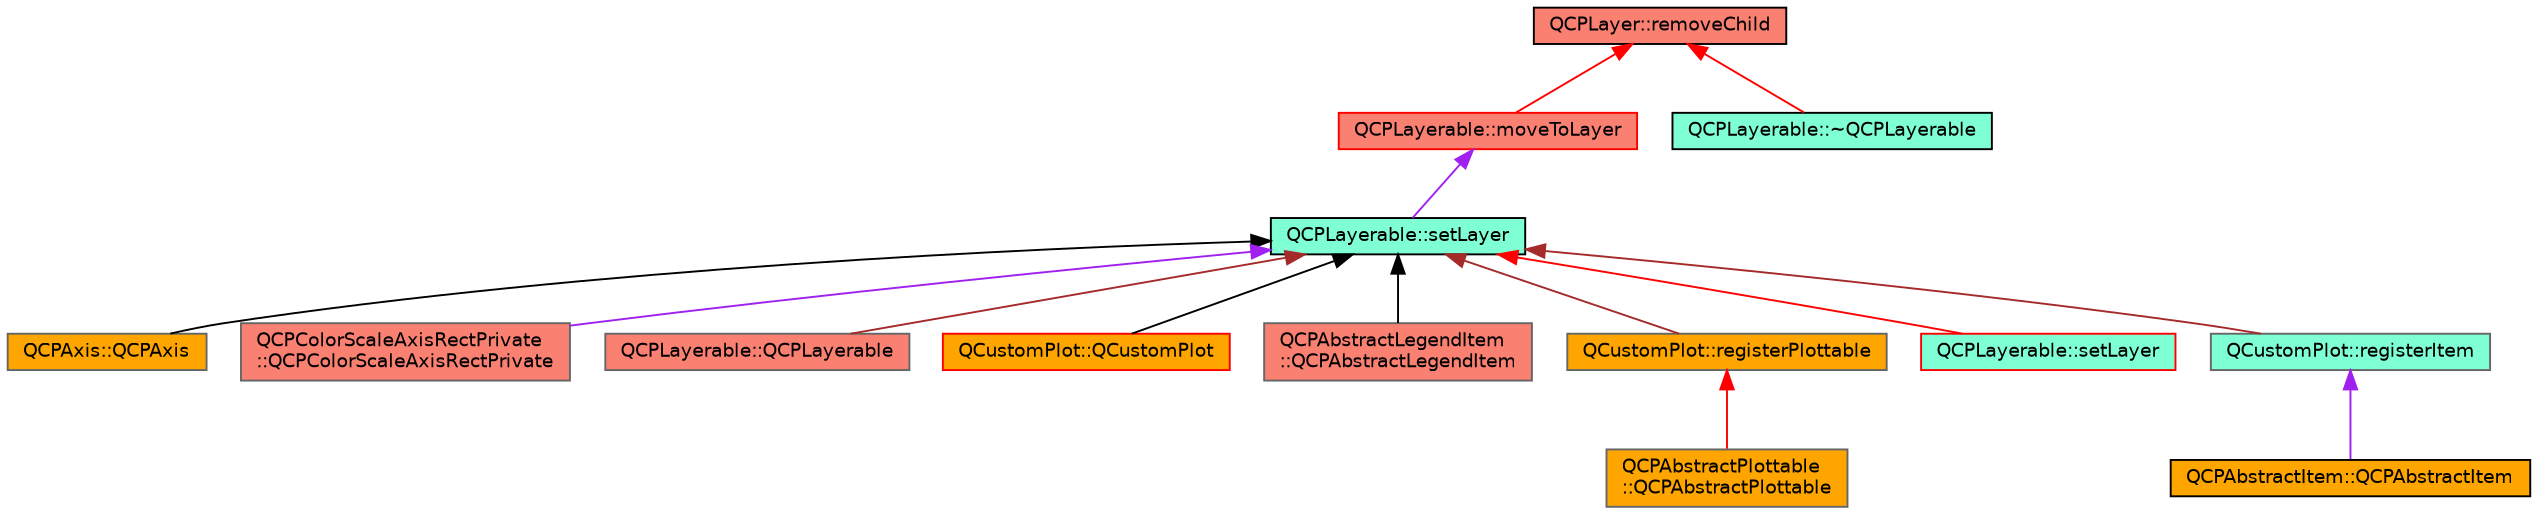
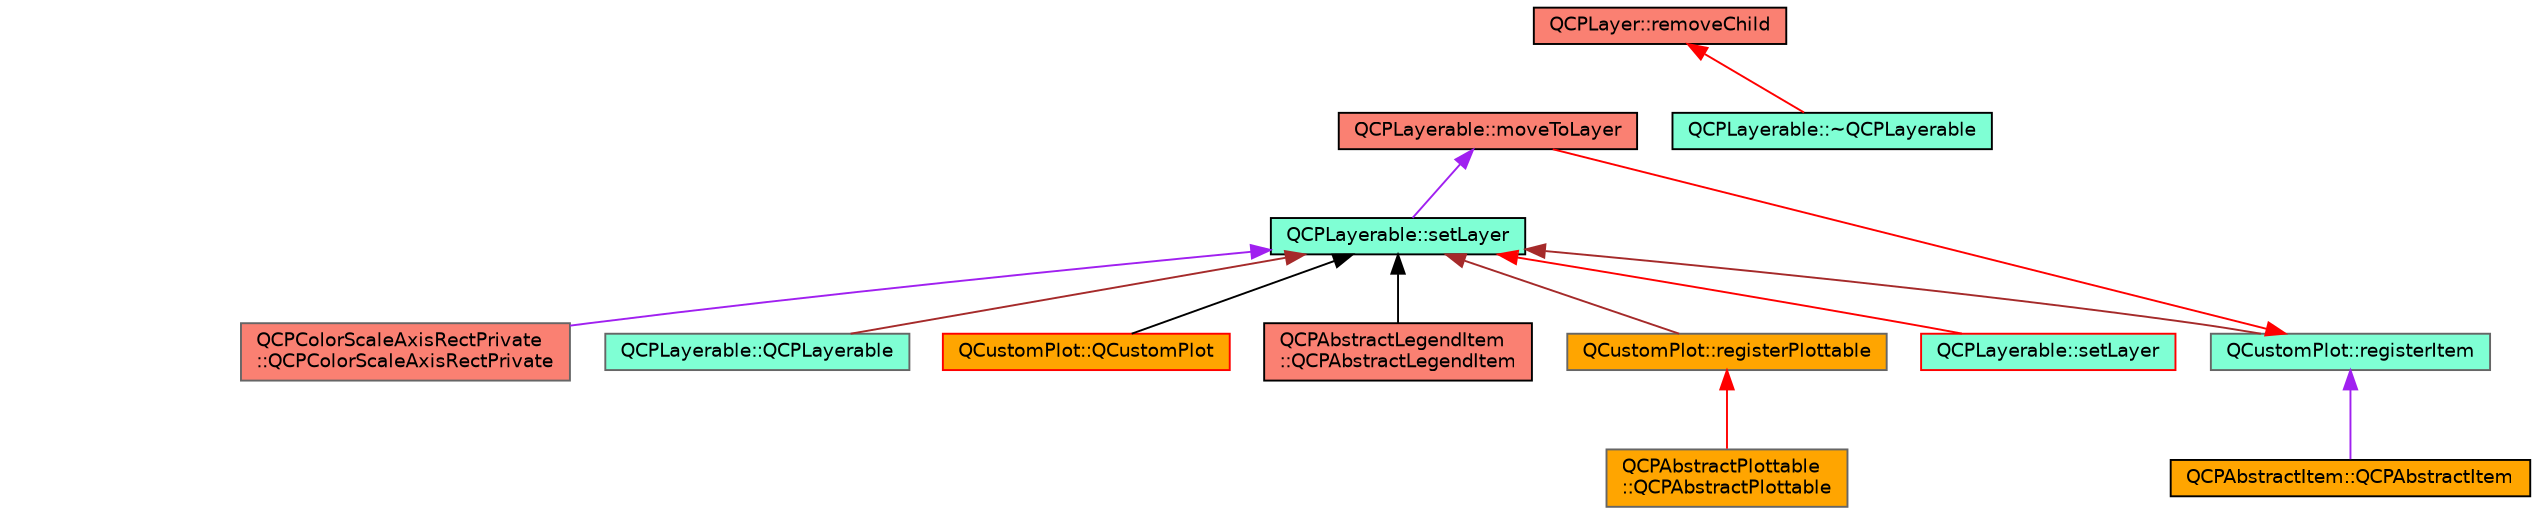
(1566, 83) -> (1910, 239)
(1488, 131) -> (1488, 131)
(107, 352) -> none
(757, 352) -> (757, 352)
(1398, 352) -> (1398, 352)
